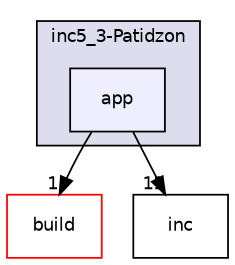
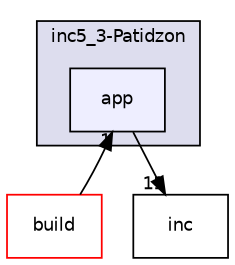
(77, 157) -> (93, 172)
